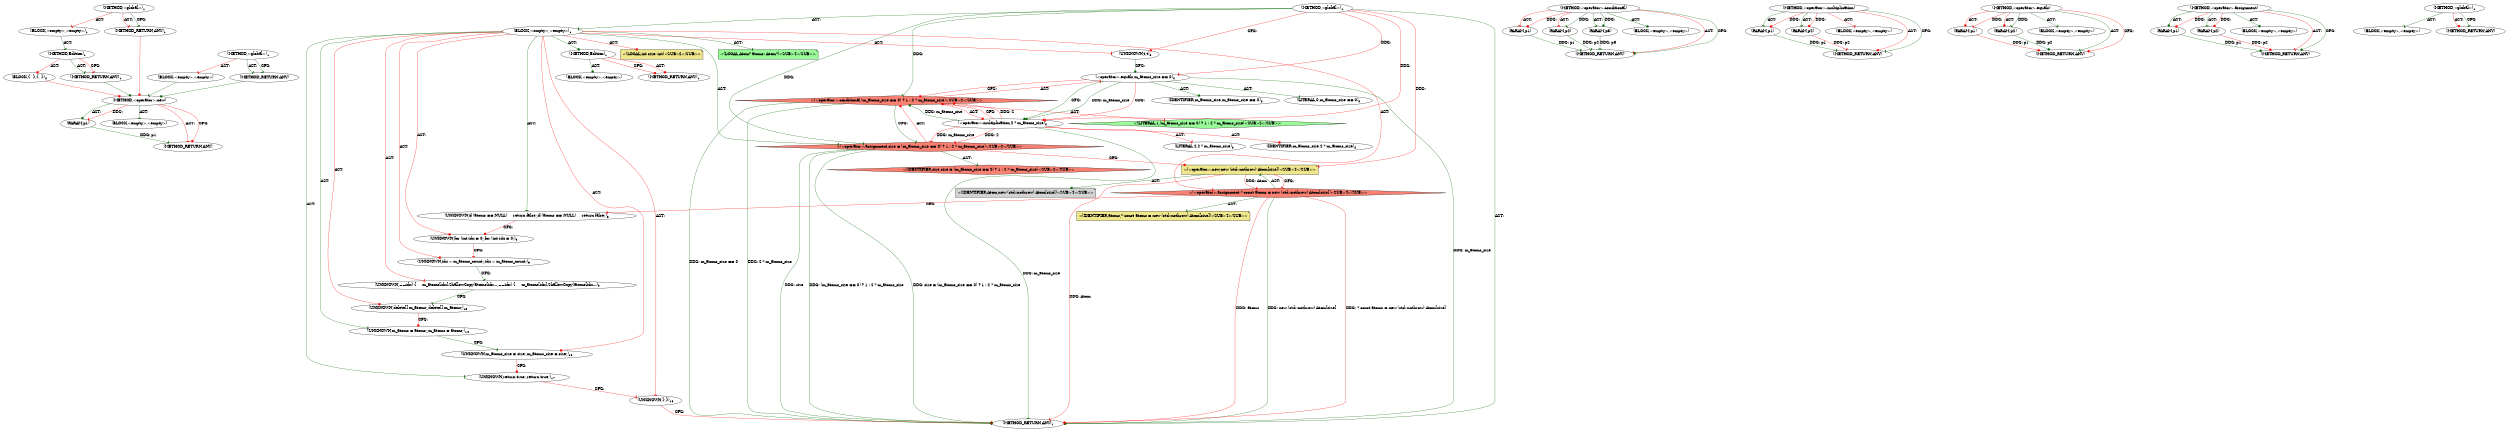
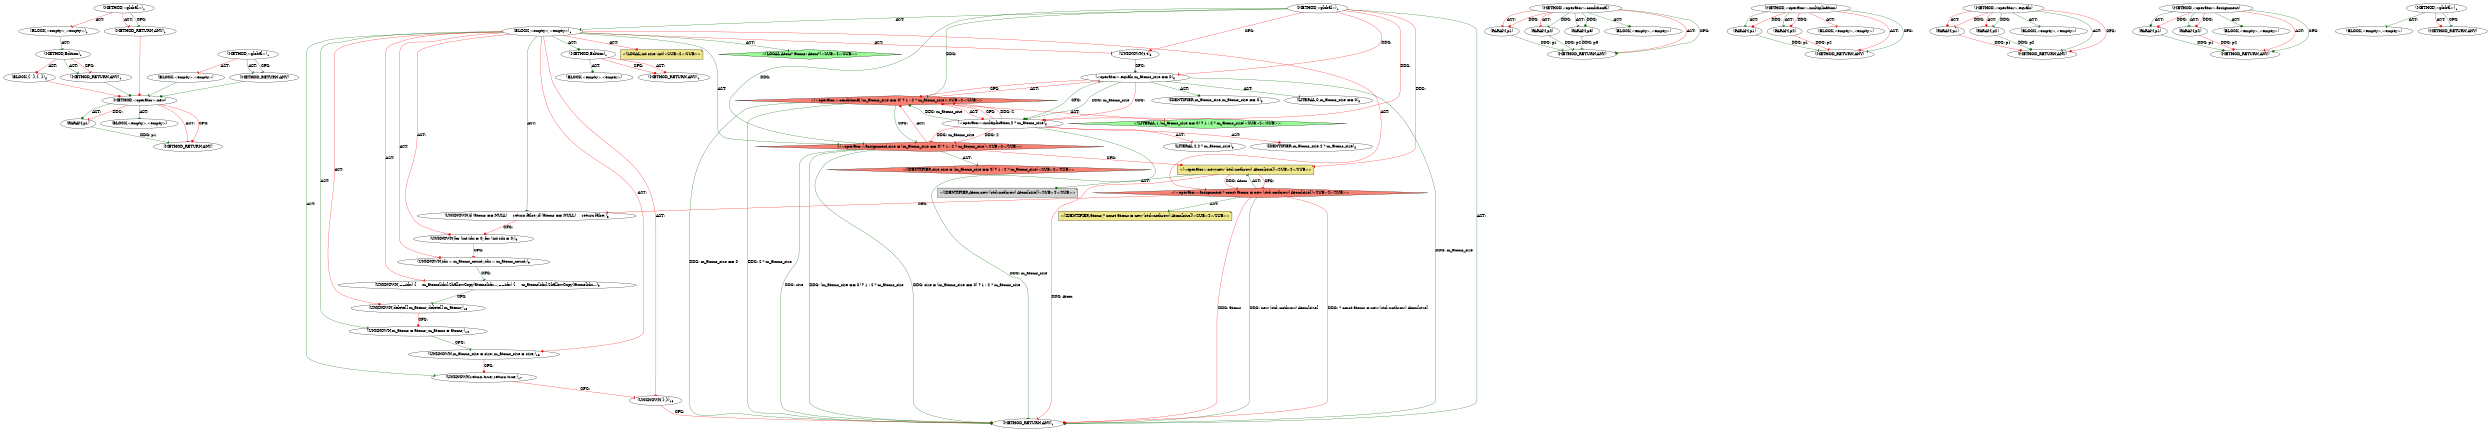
(768, 54) -> (810, 54)
